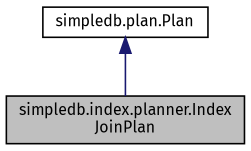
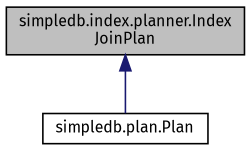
(125, 75) -> (125, 92)
